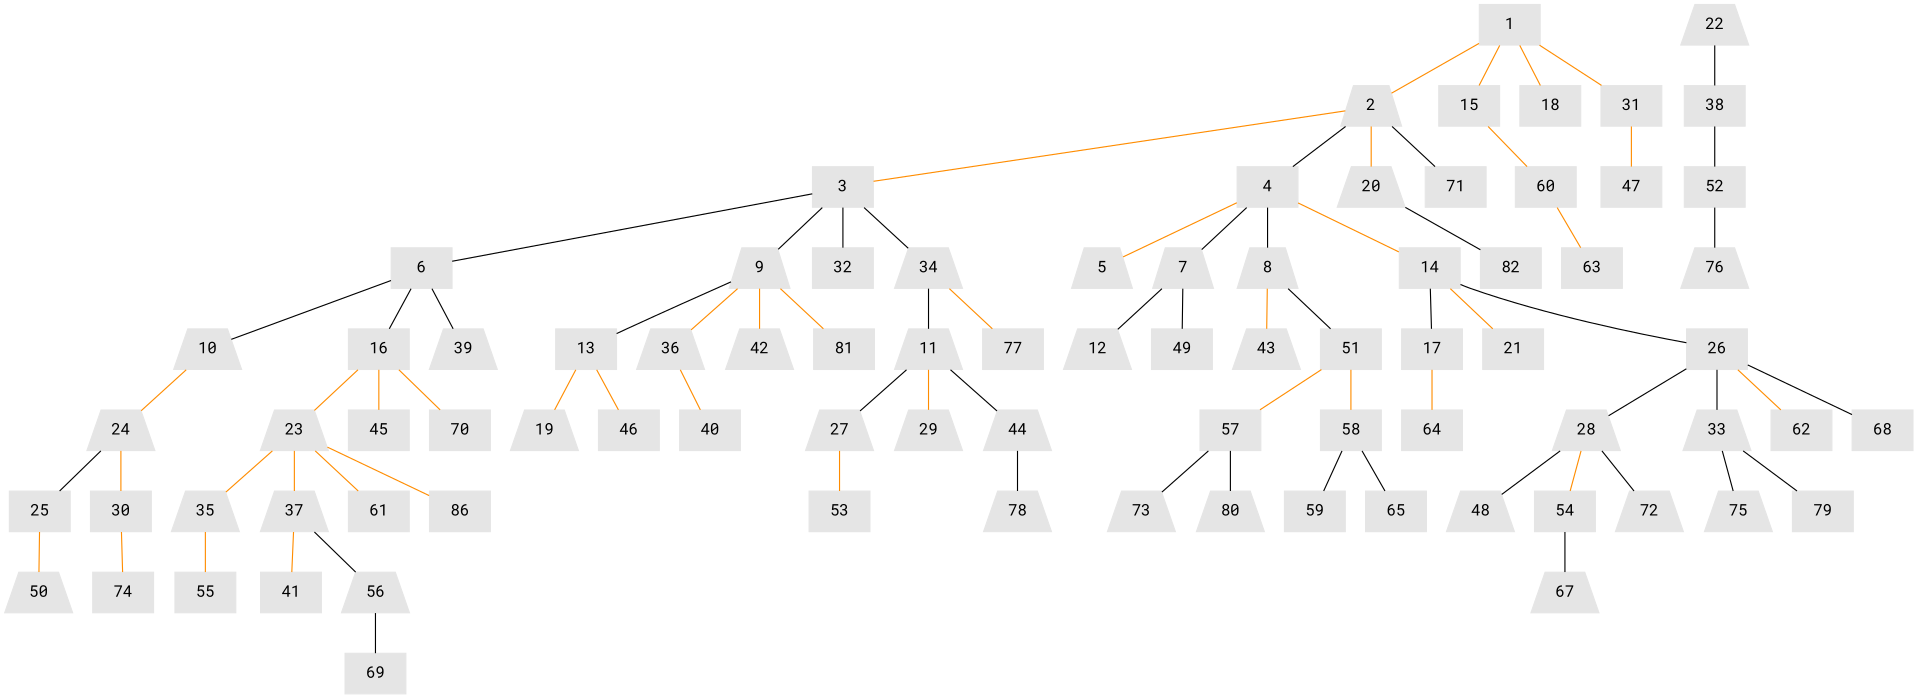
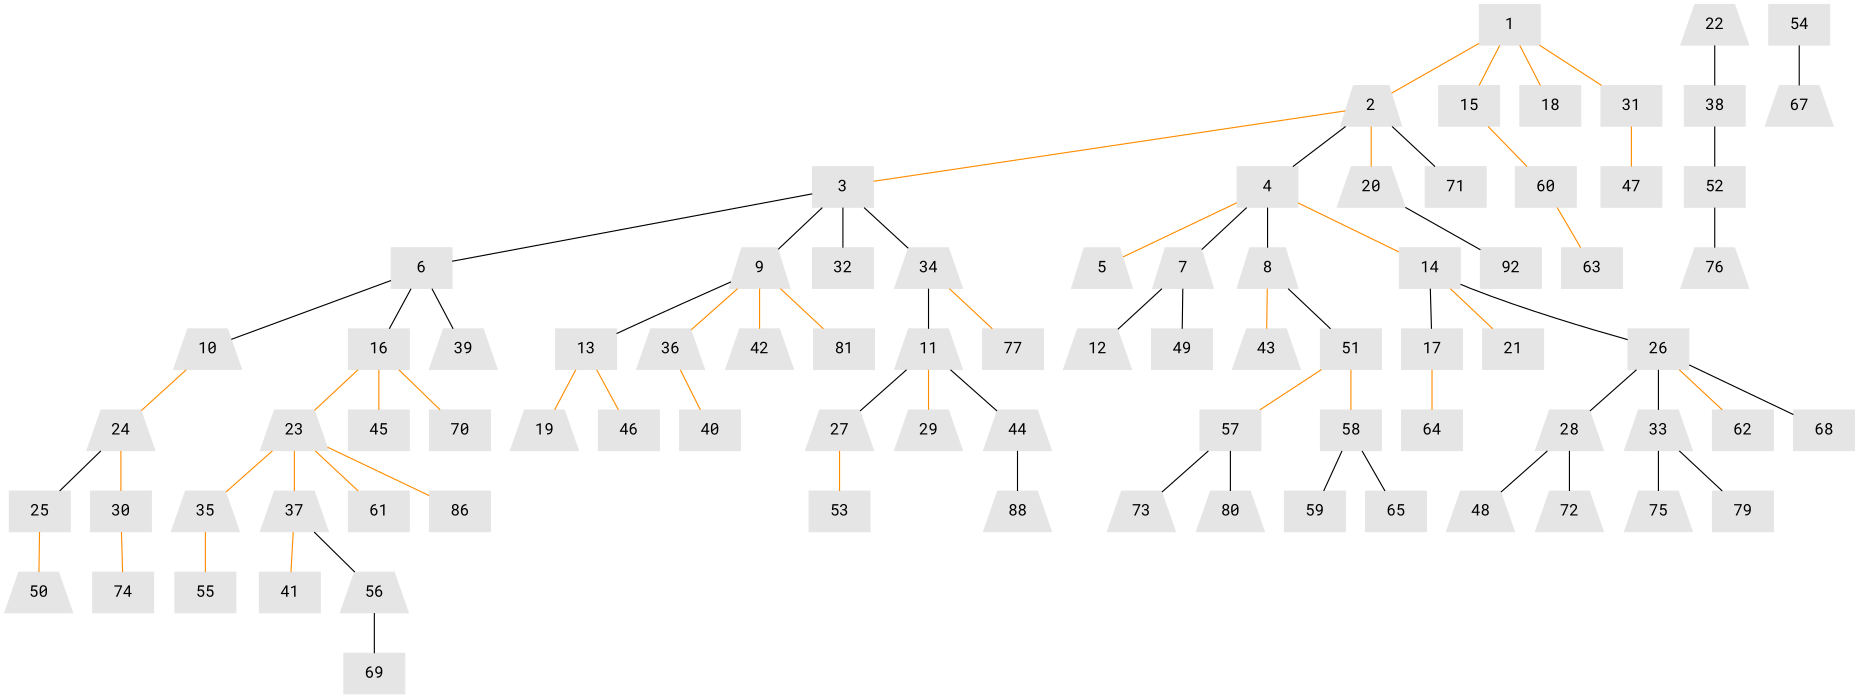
(1511, 268) -> (1511, 268)
(1576, 471) -> none
(1018, 511) -> (1018, 511)
